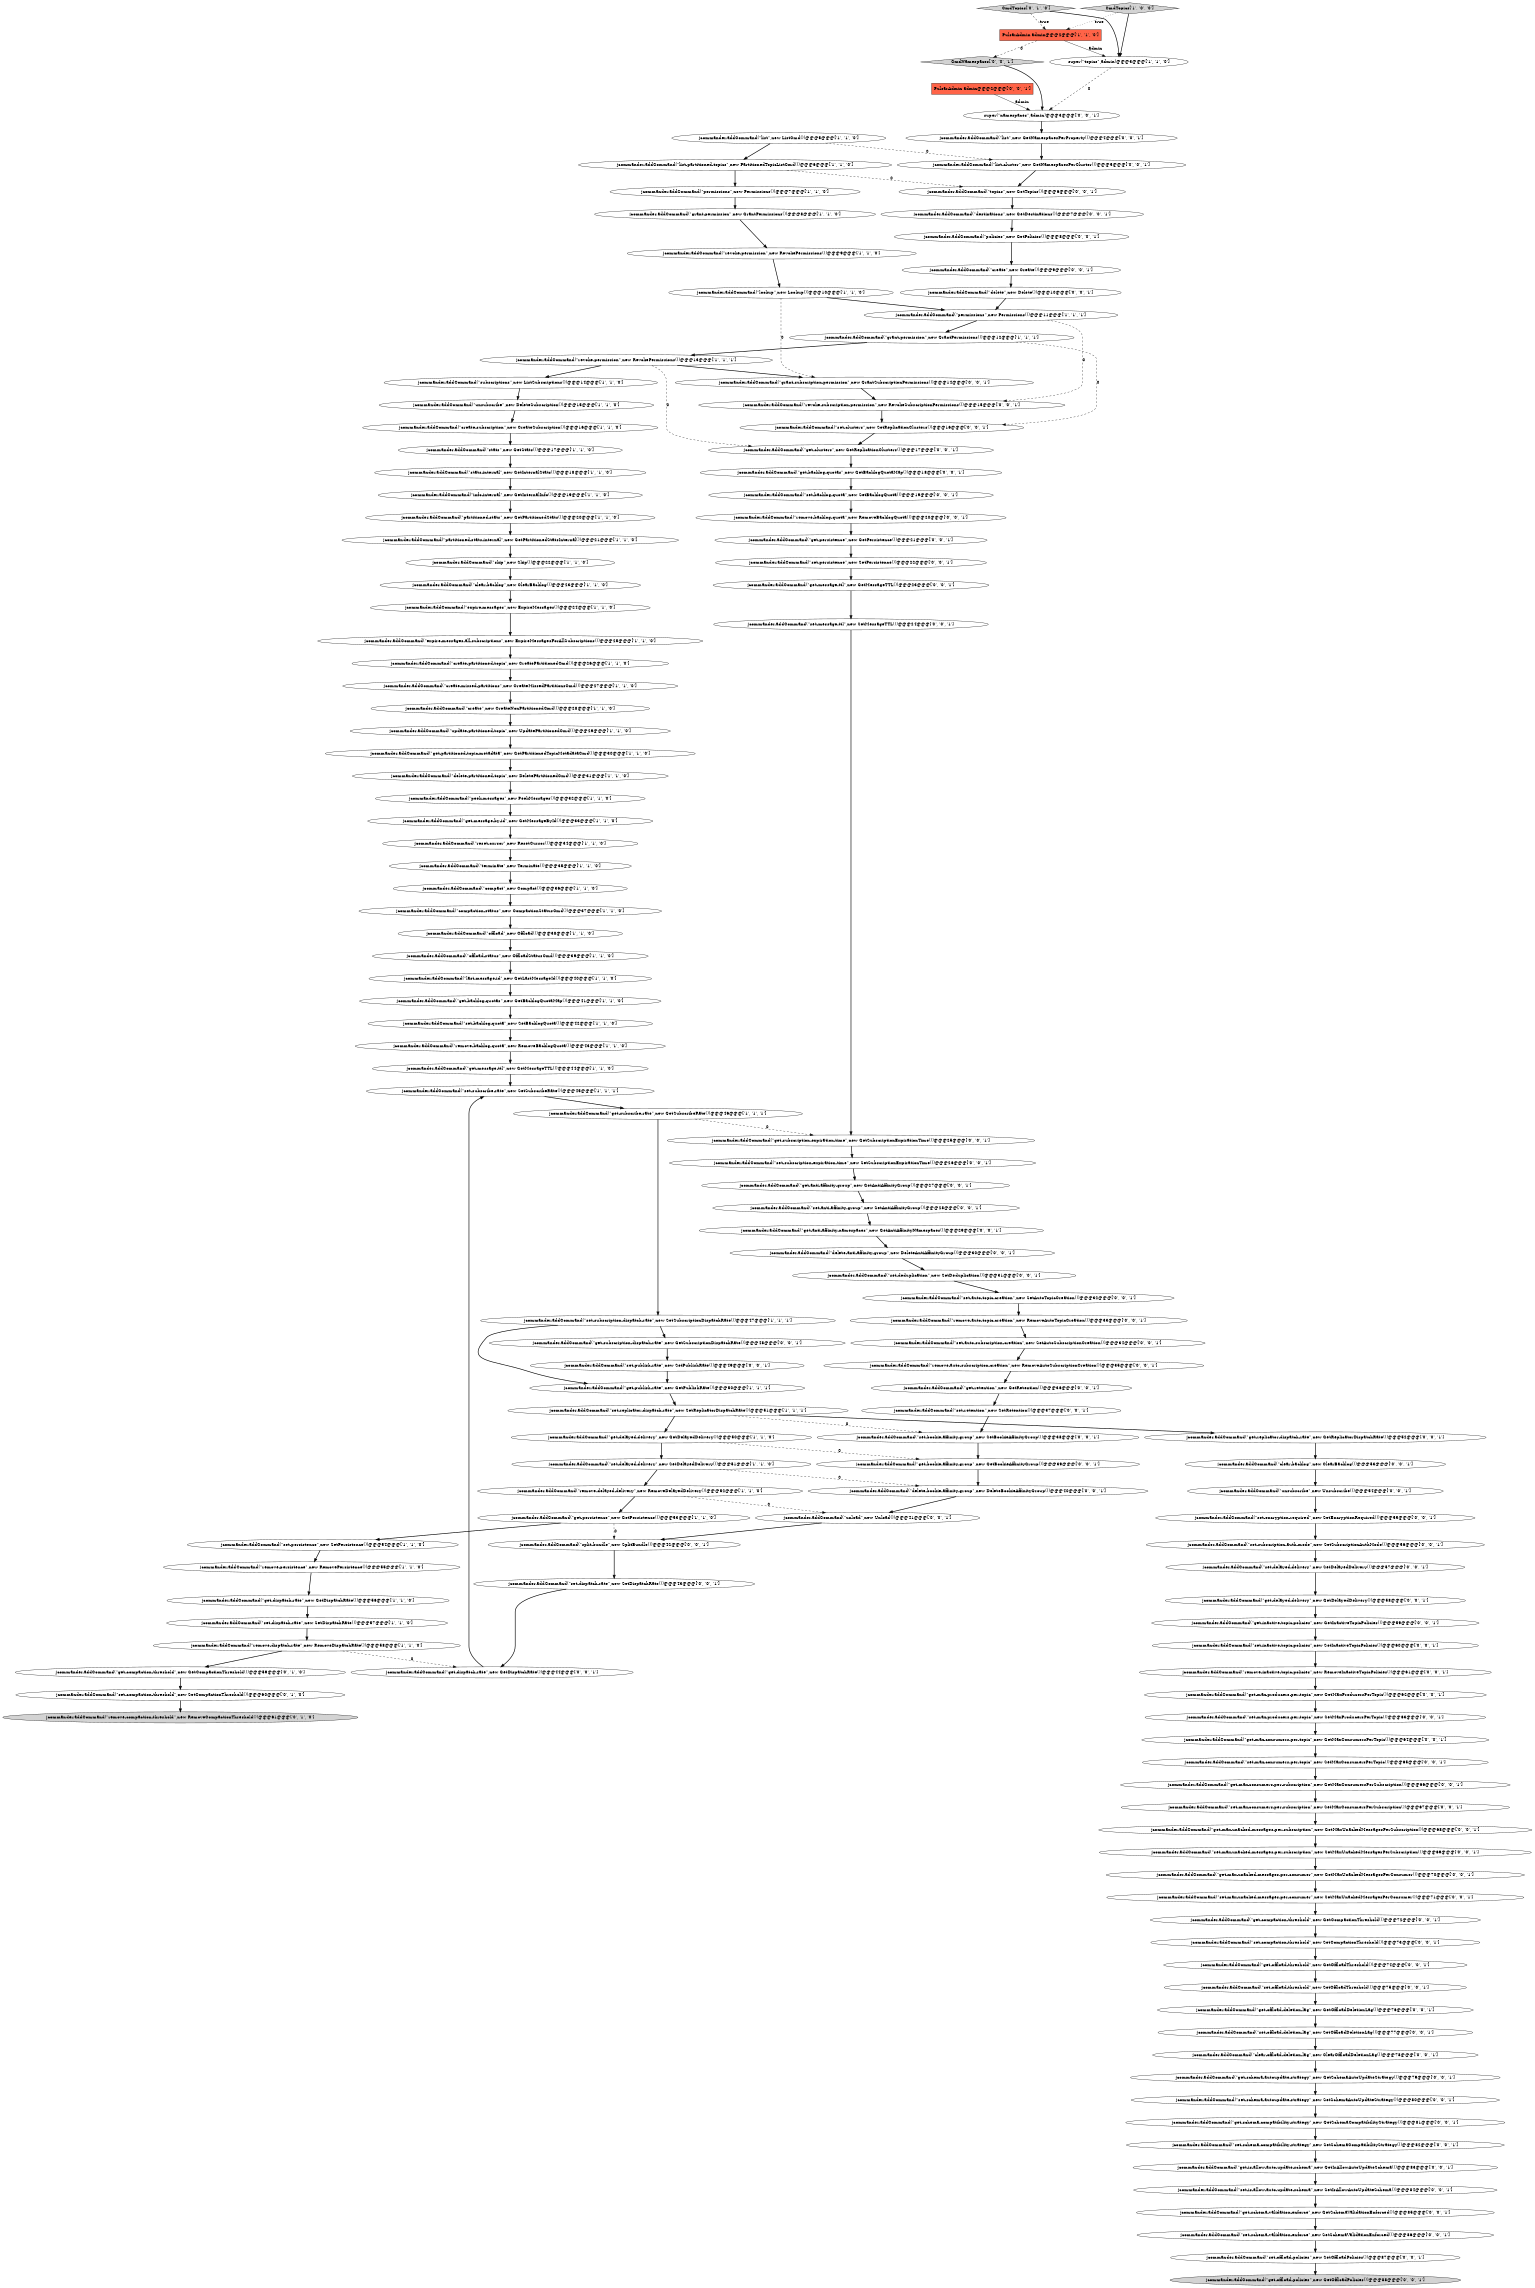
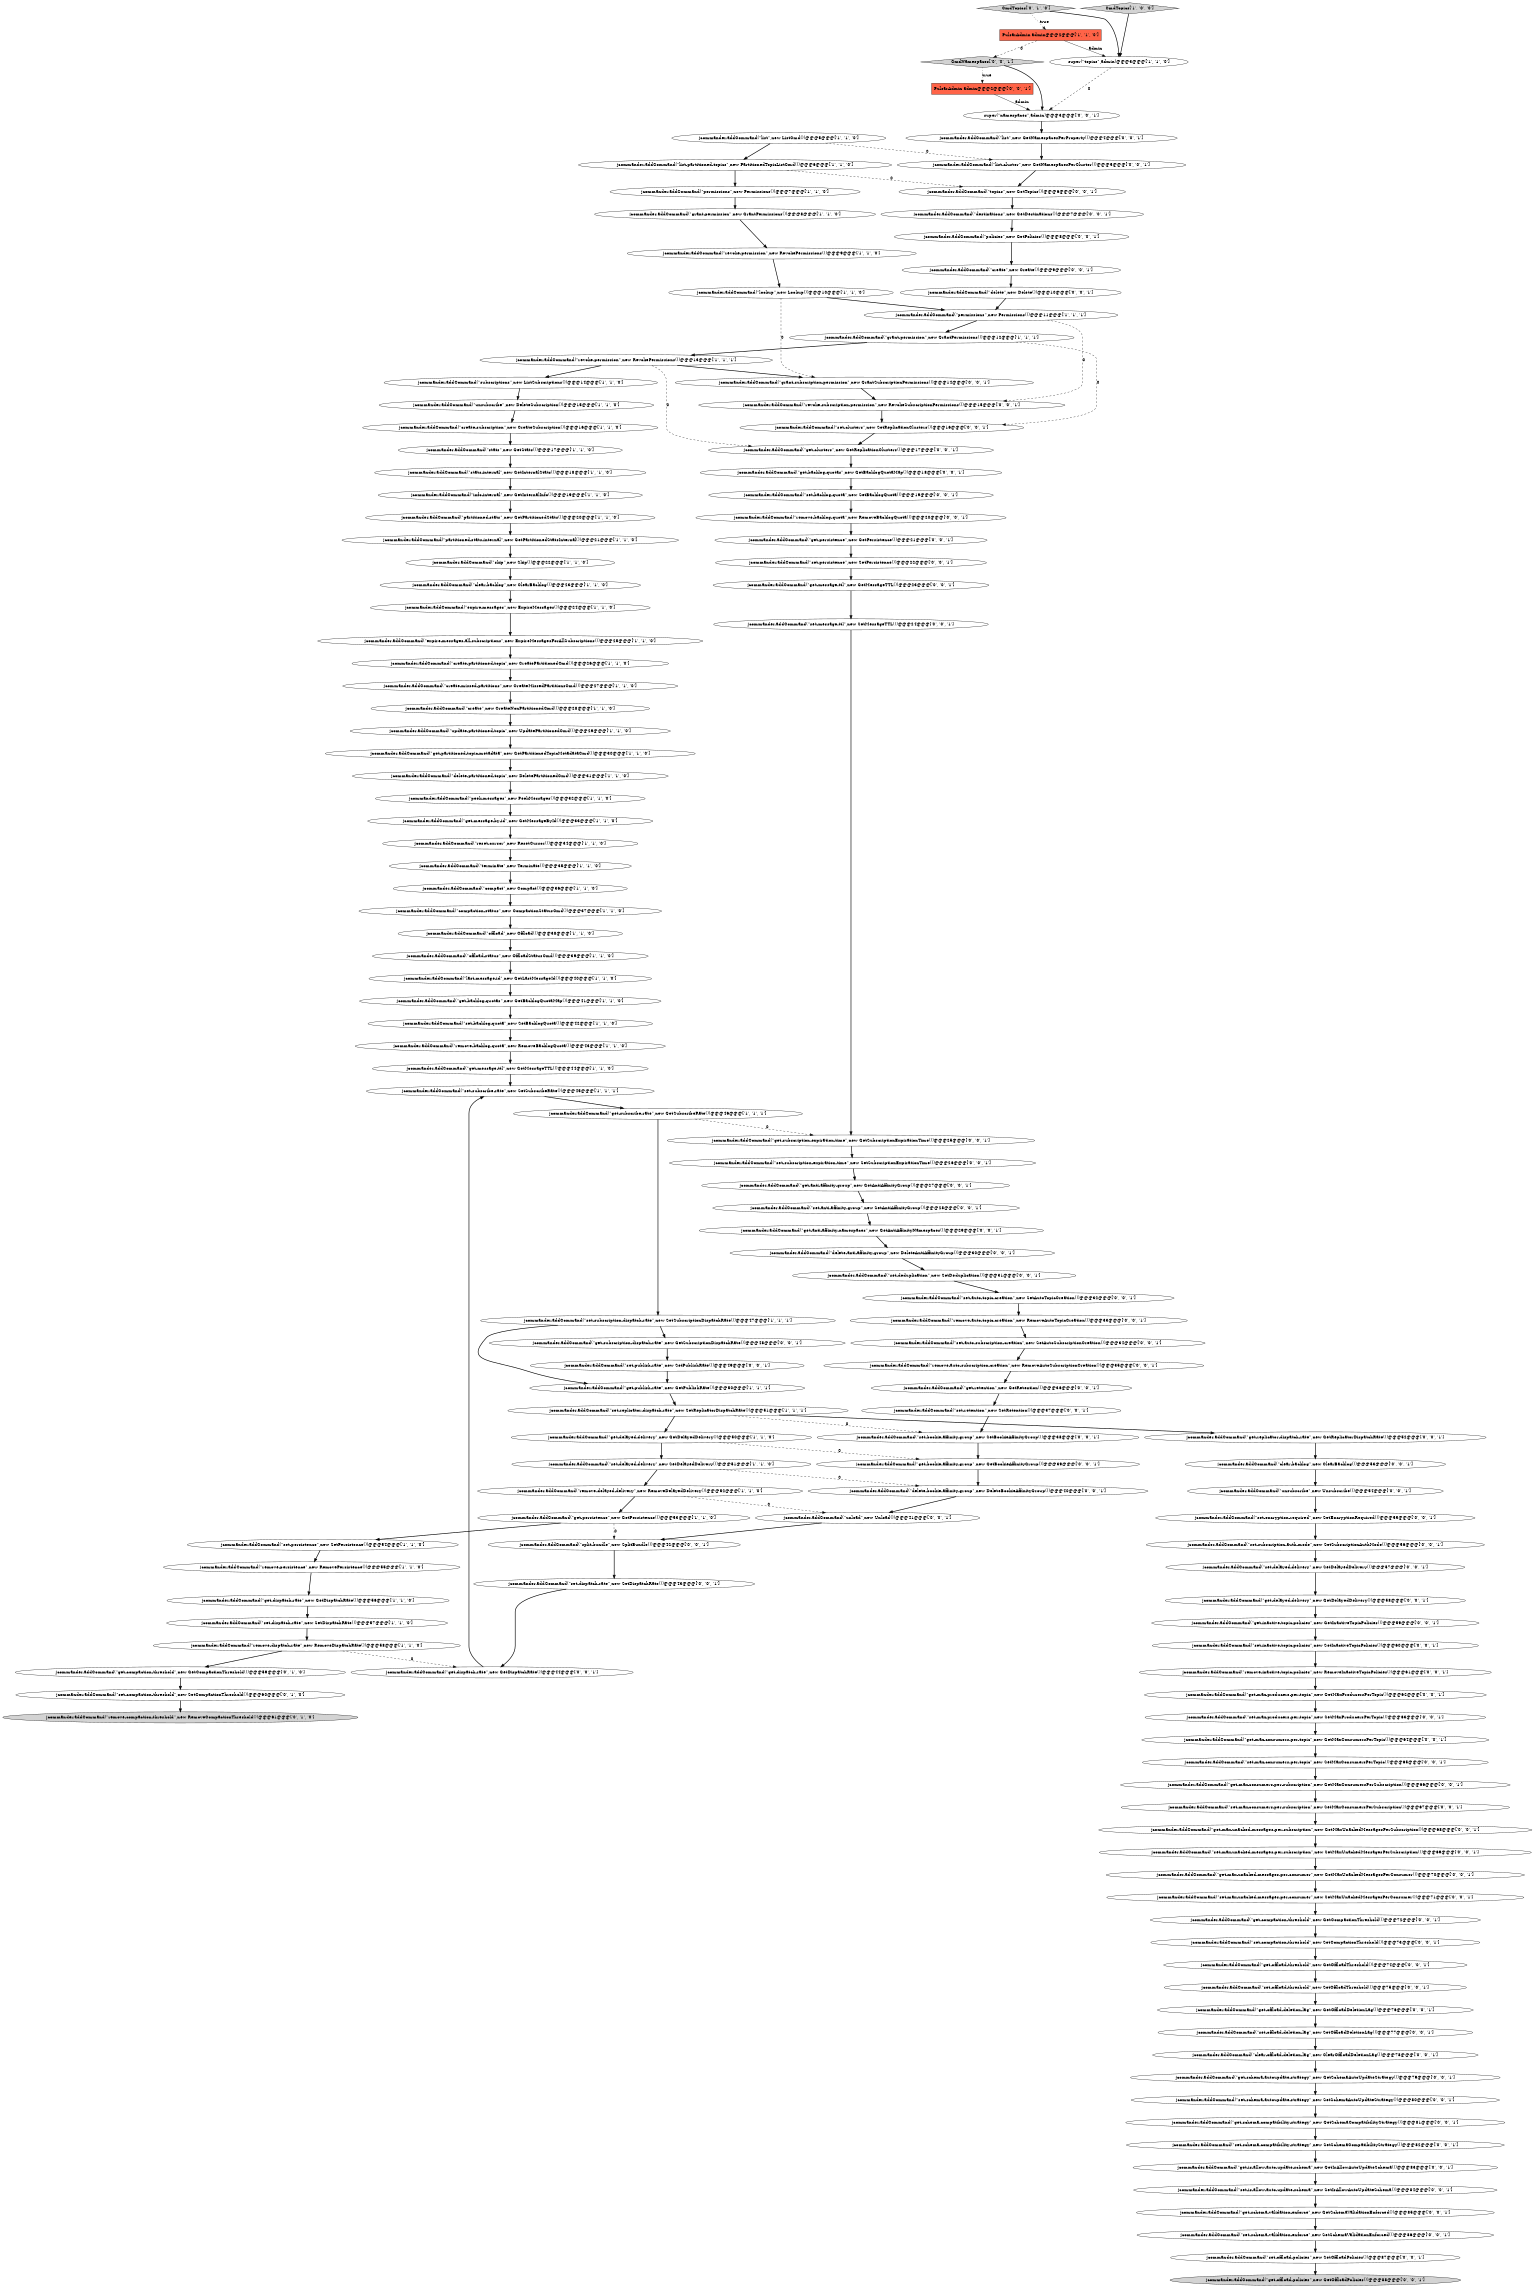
(1037, 20) -> (1037, 20)
(1094, 21) -> none
none -> (982, 74)
